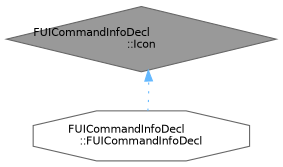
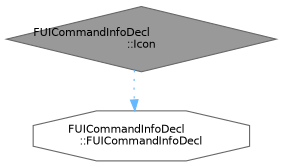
(149, 96) -> (134, 85)
